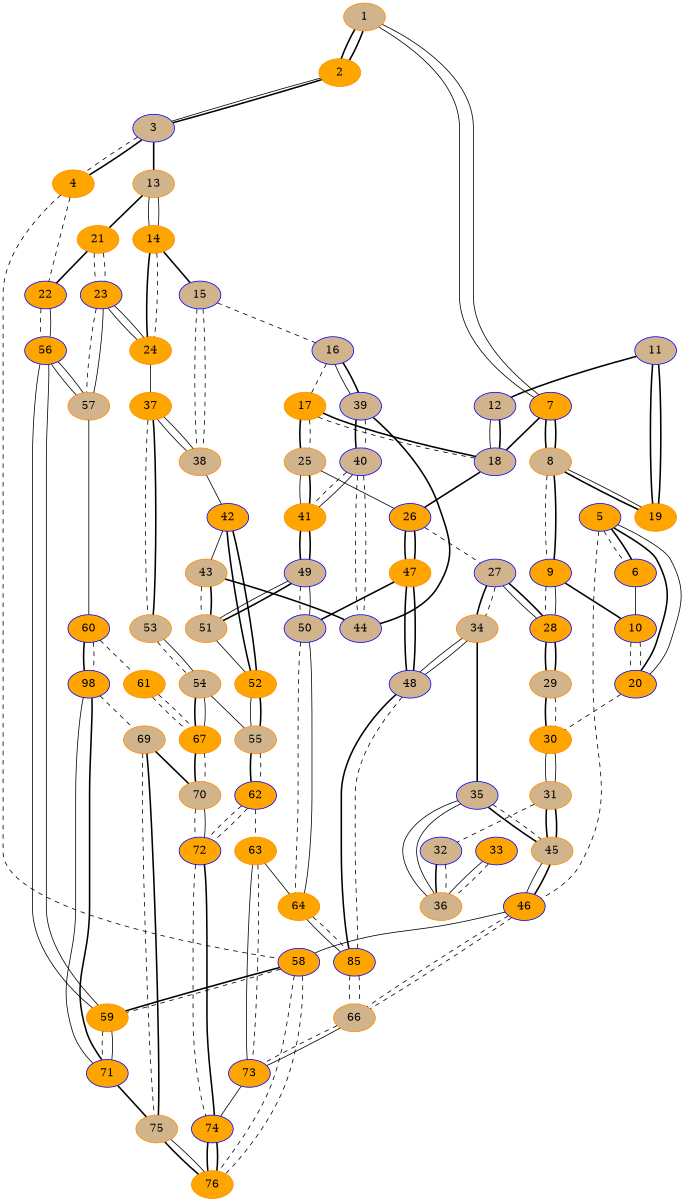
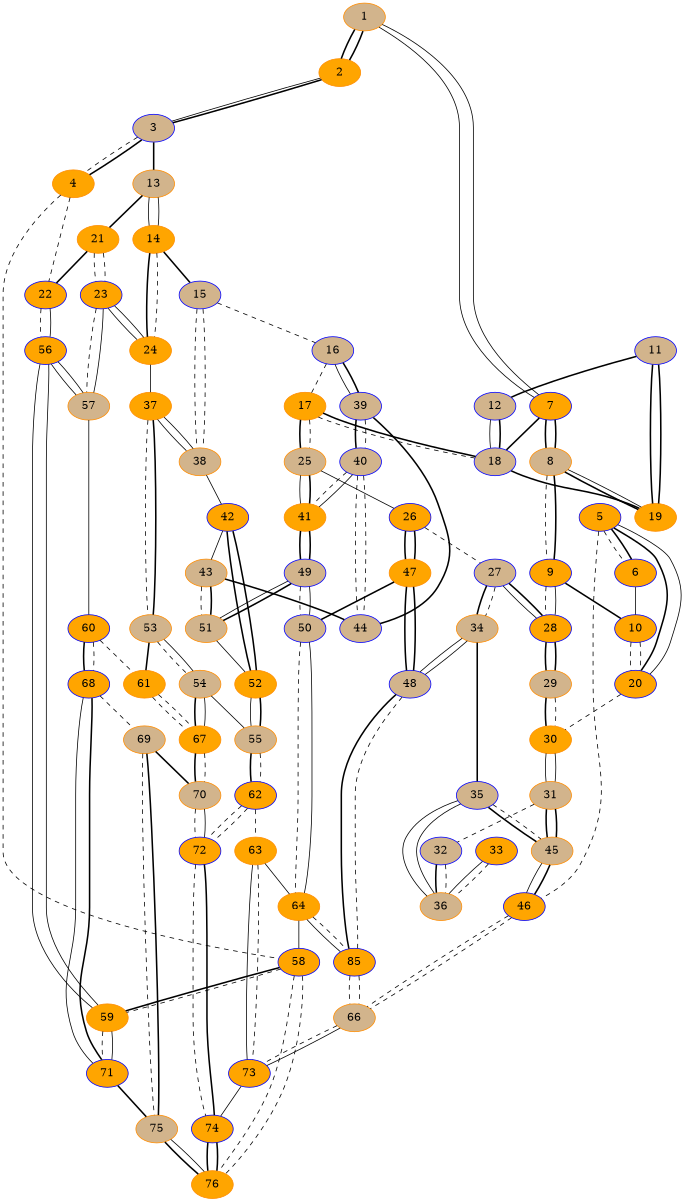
(452, 490) -> (575, 490)
none -> (147, 656)
(89, 684) -> (89, 684)
(409, 930) -> (299, 934)
